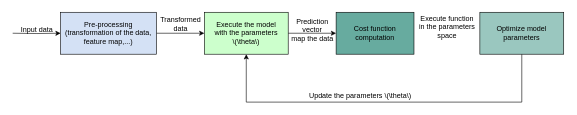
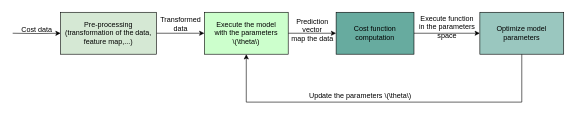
(37, 30) -> (37, 30)
(108, 33) -> (108, 33)
none -> (474, 33)
